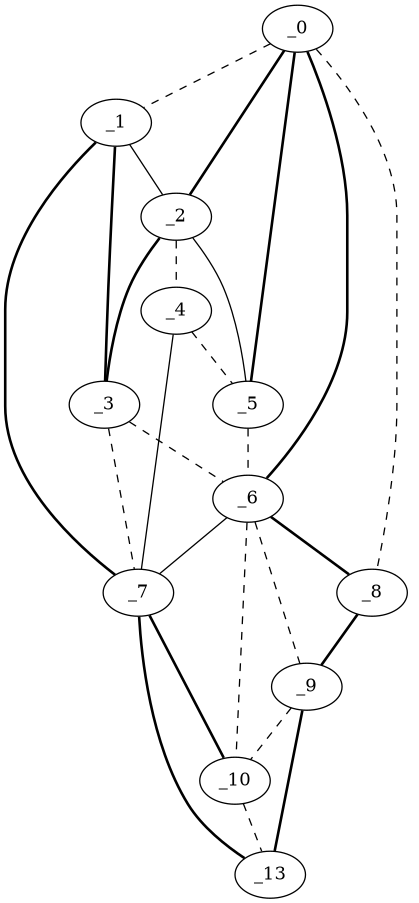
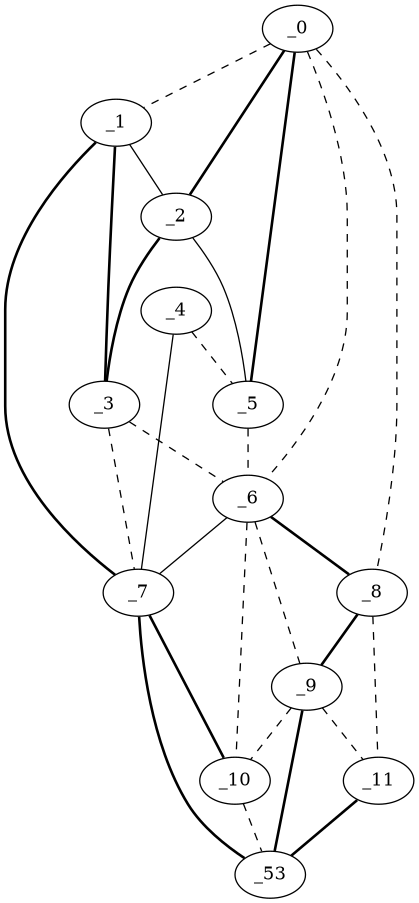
(176, 264) -> none
(347, 273) -> (347, 273)
none -> (379, 781)
(270, 875) -> (270, 875)
